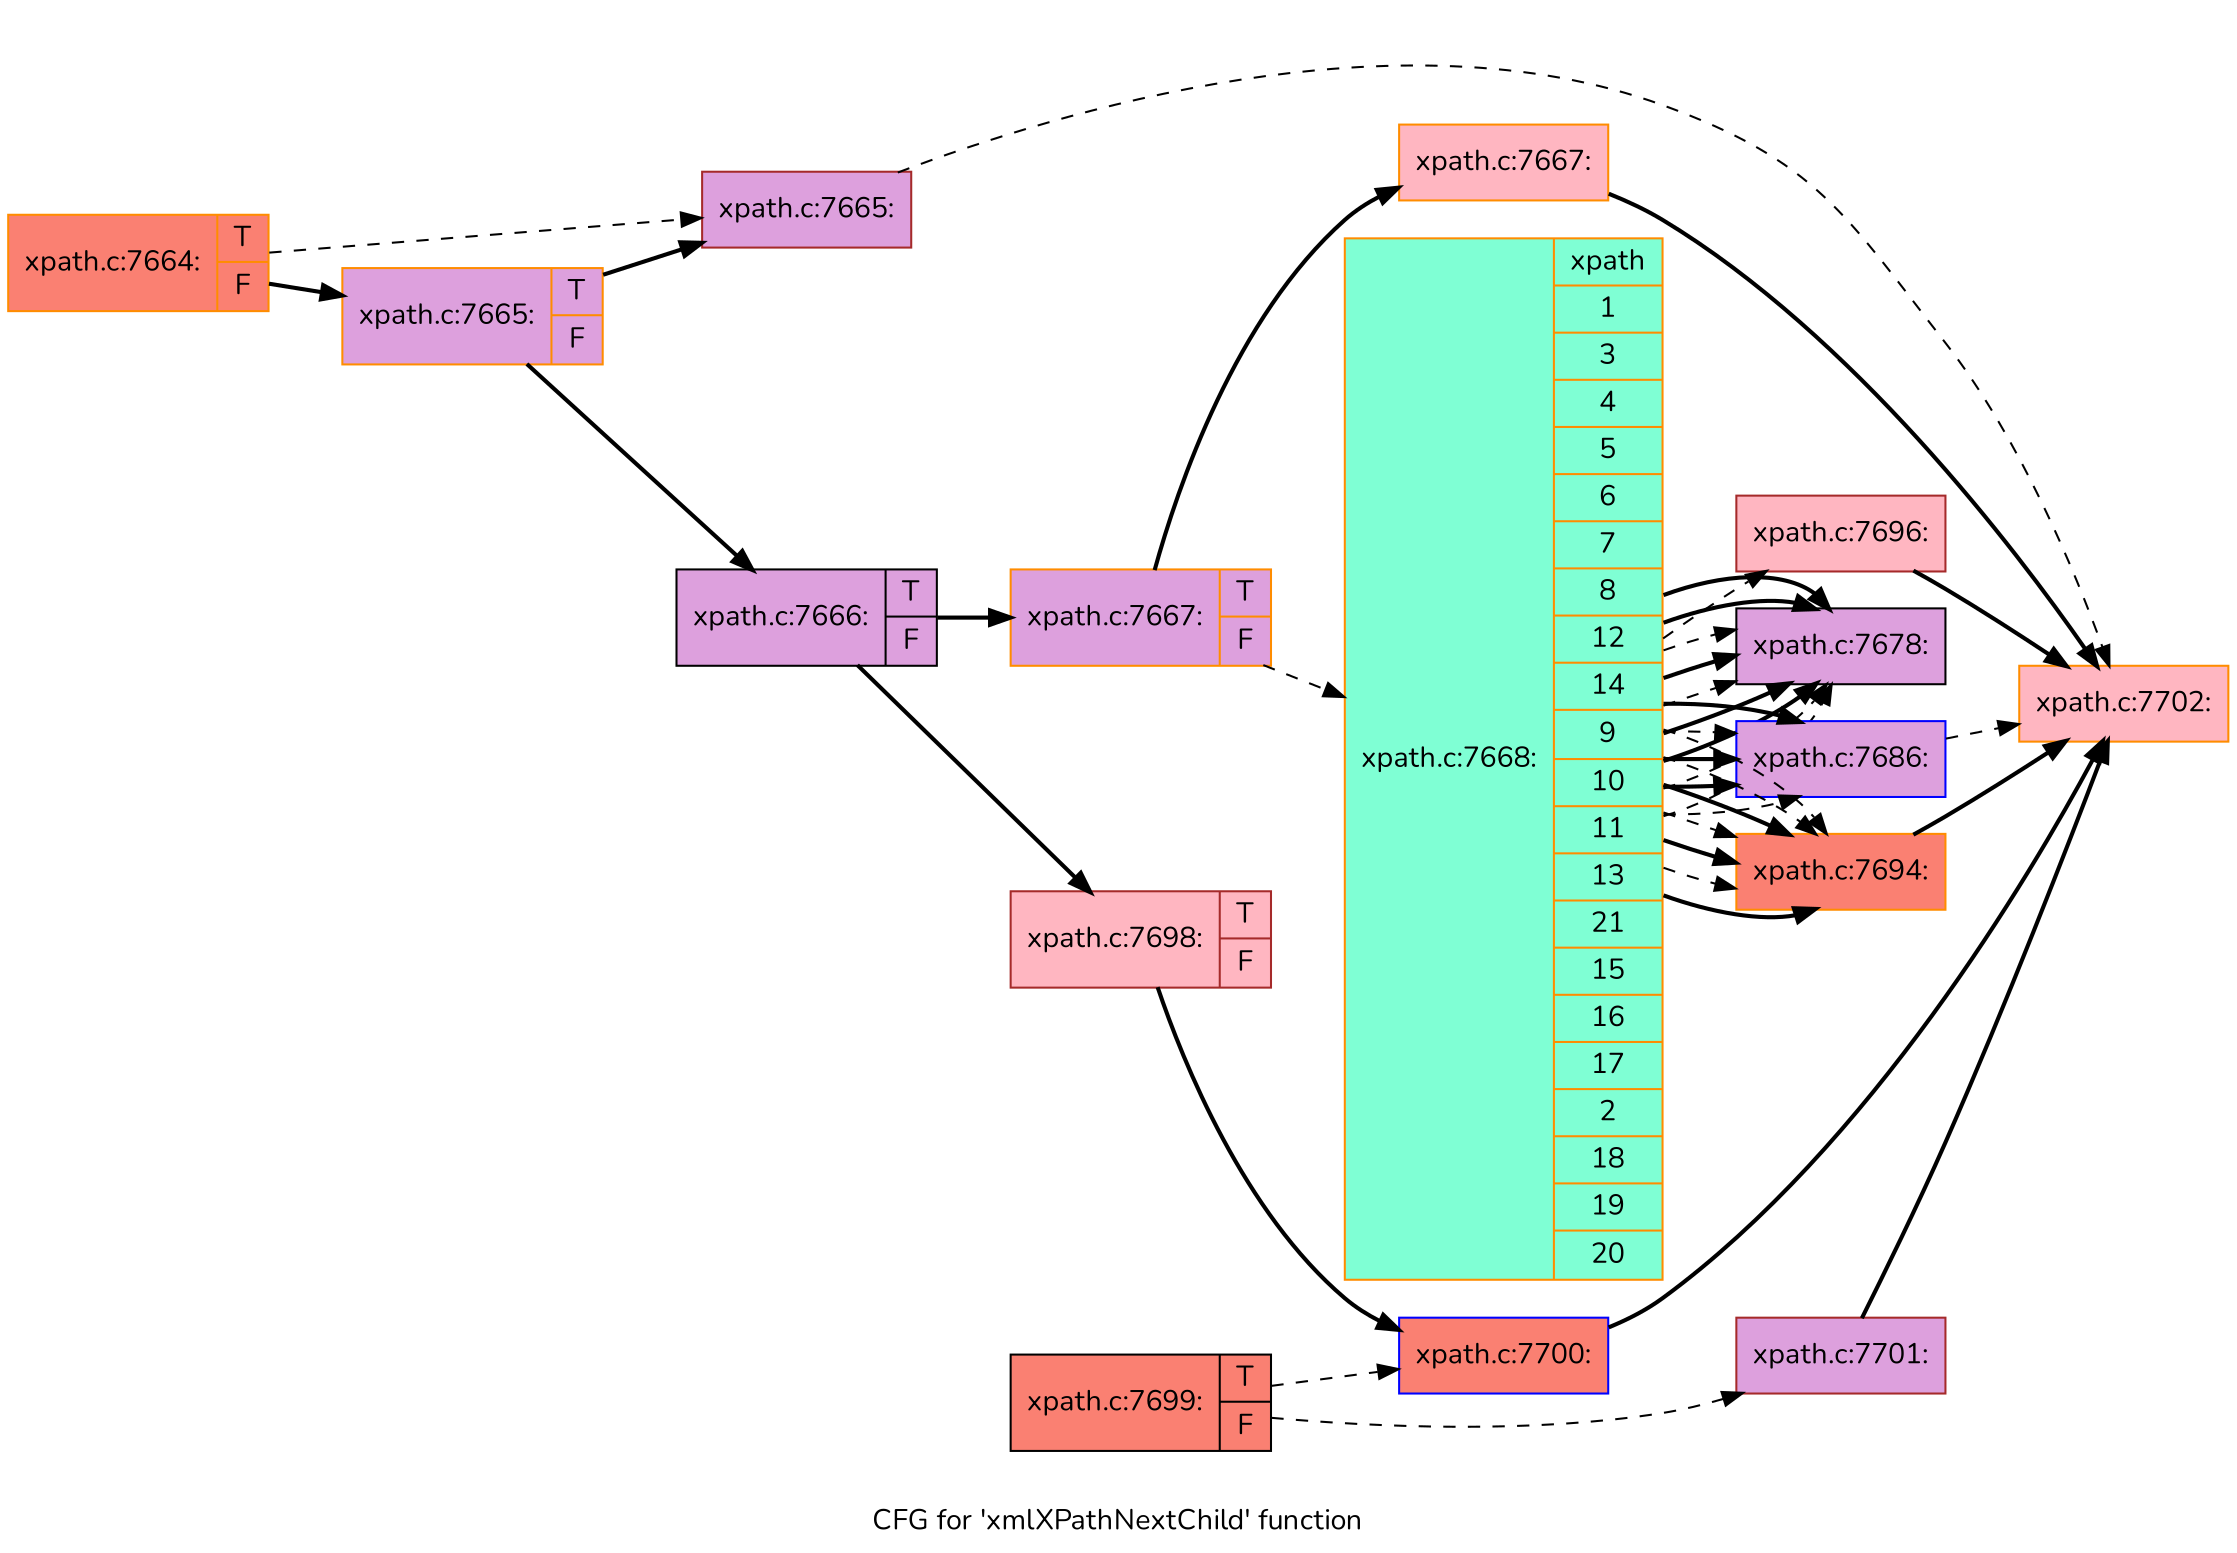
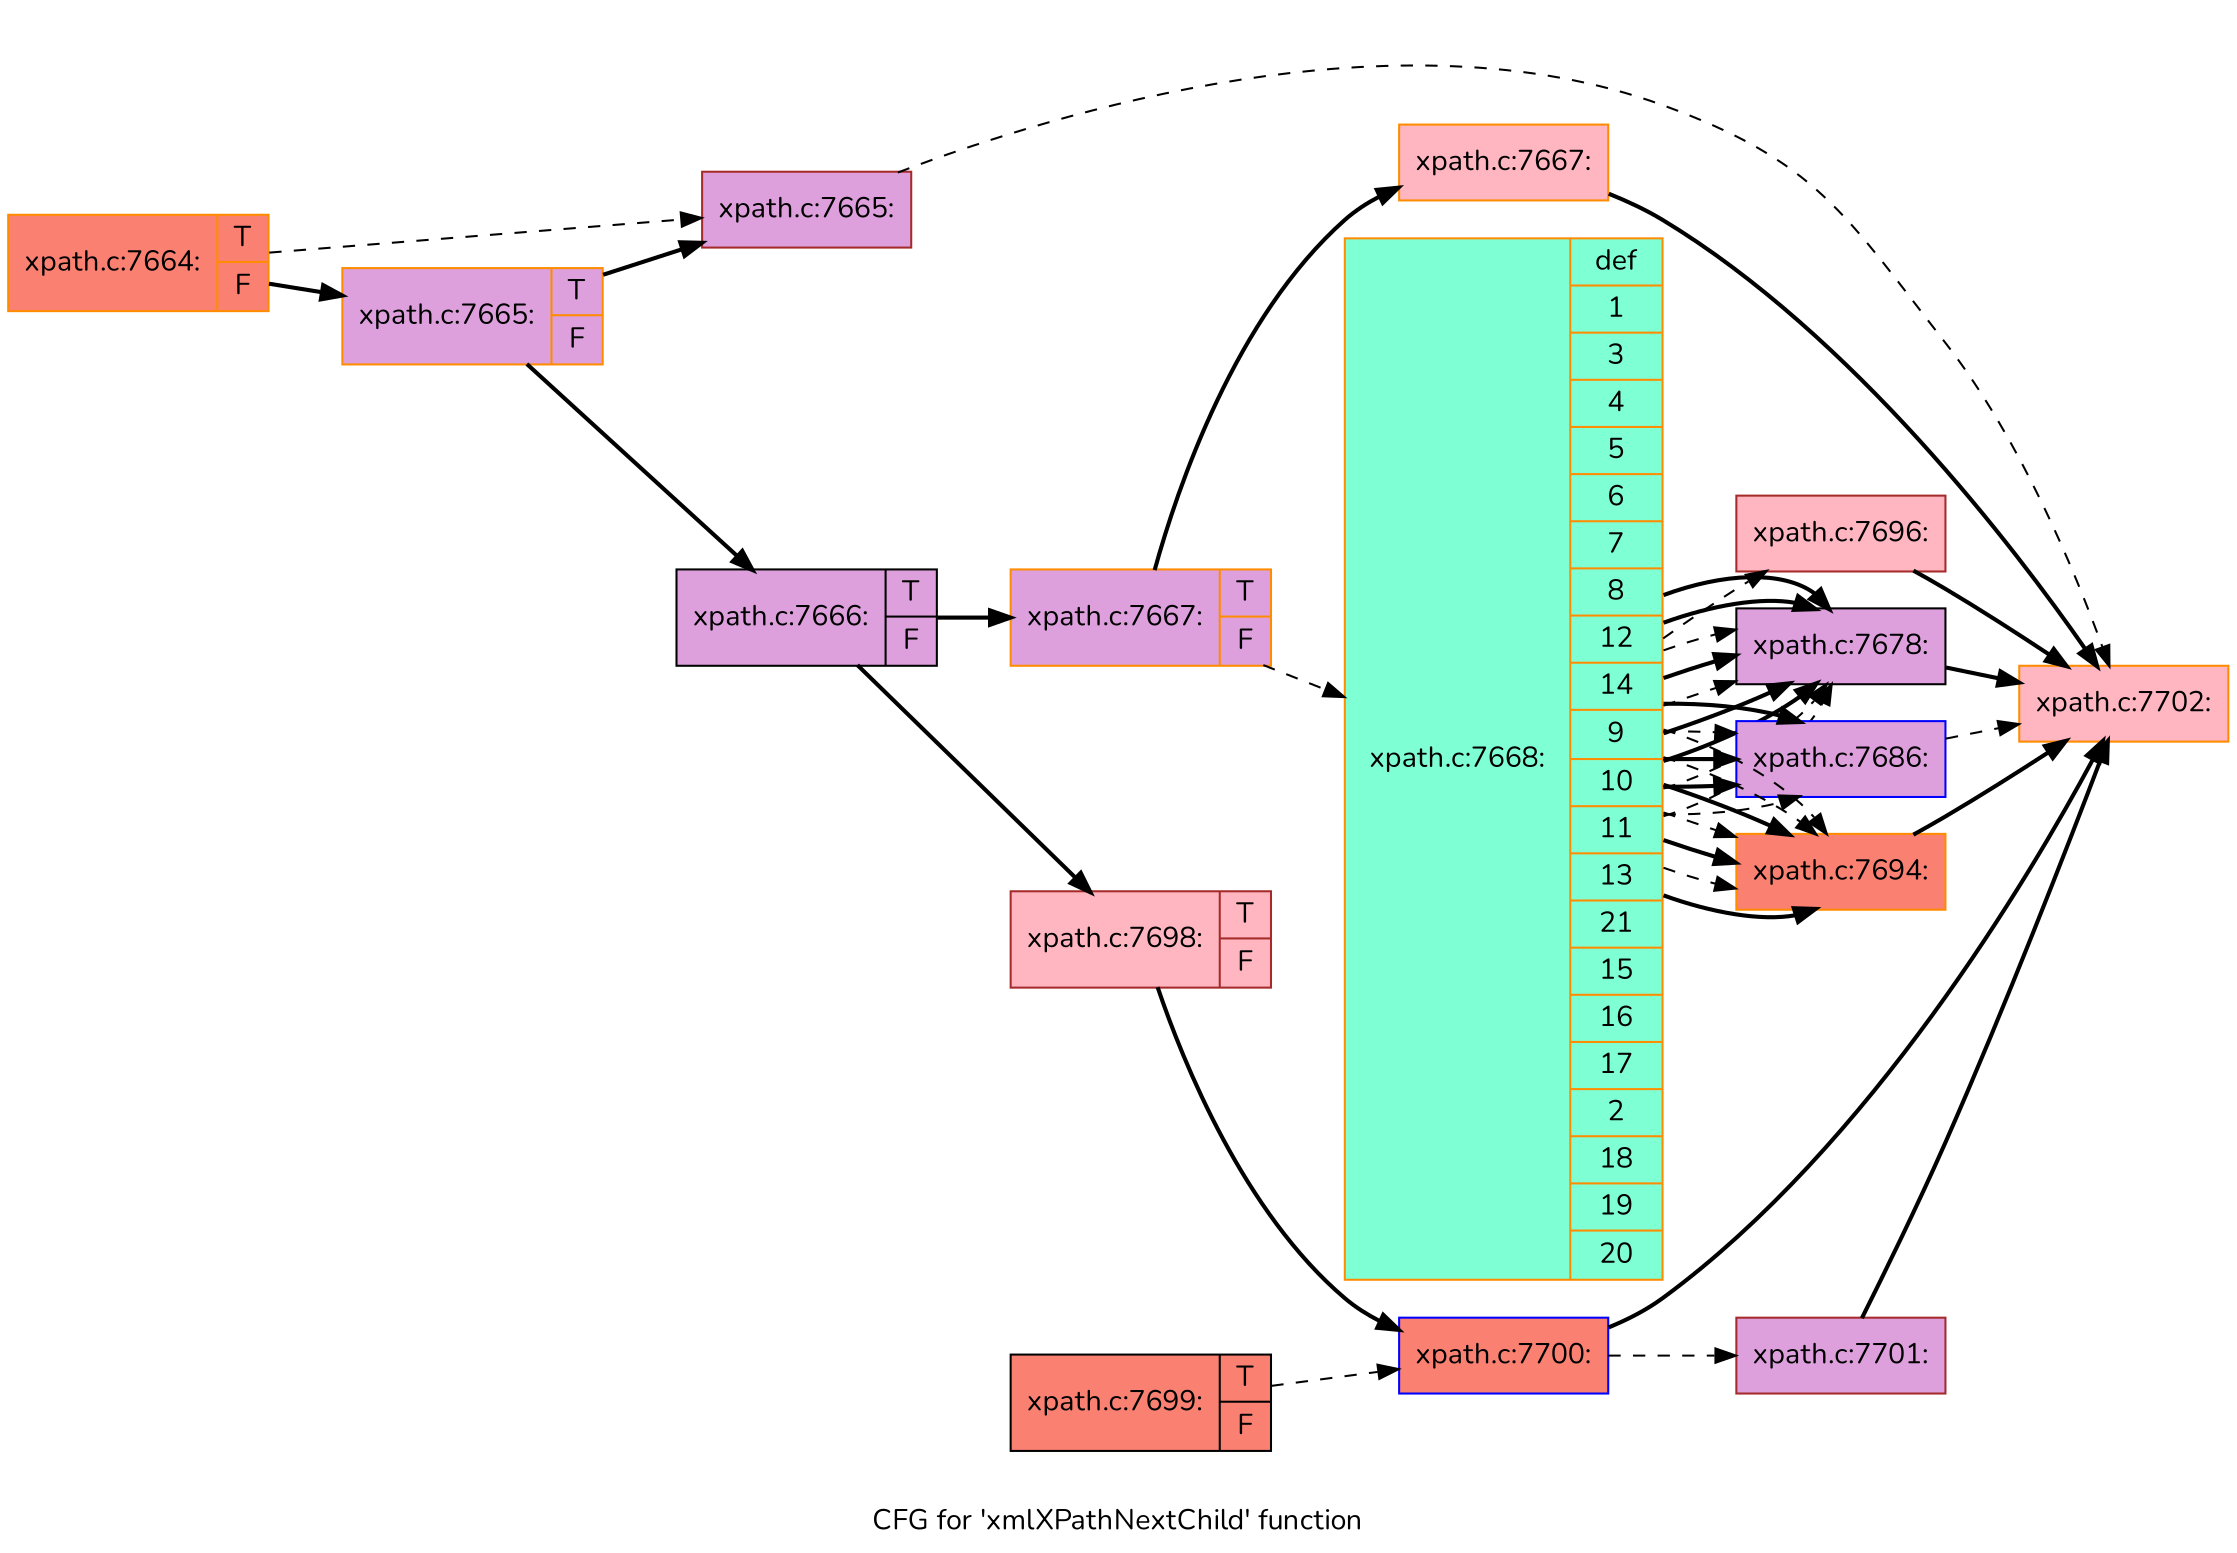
(1608, 261) -> (1616, 261)
none -> (1972, 673)
(1498, 1426) -> (1661, 1356)
